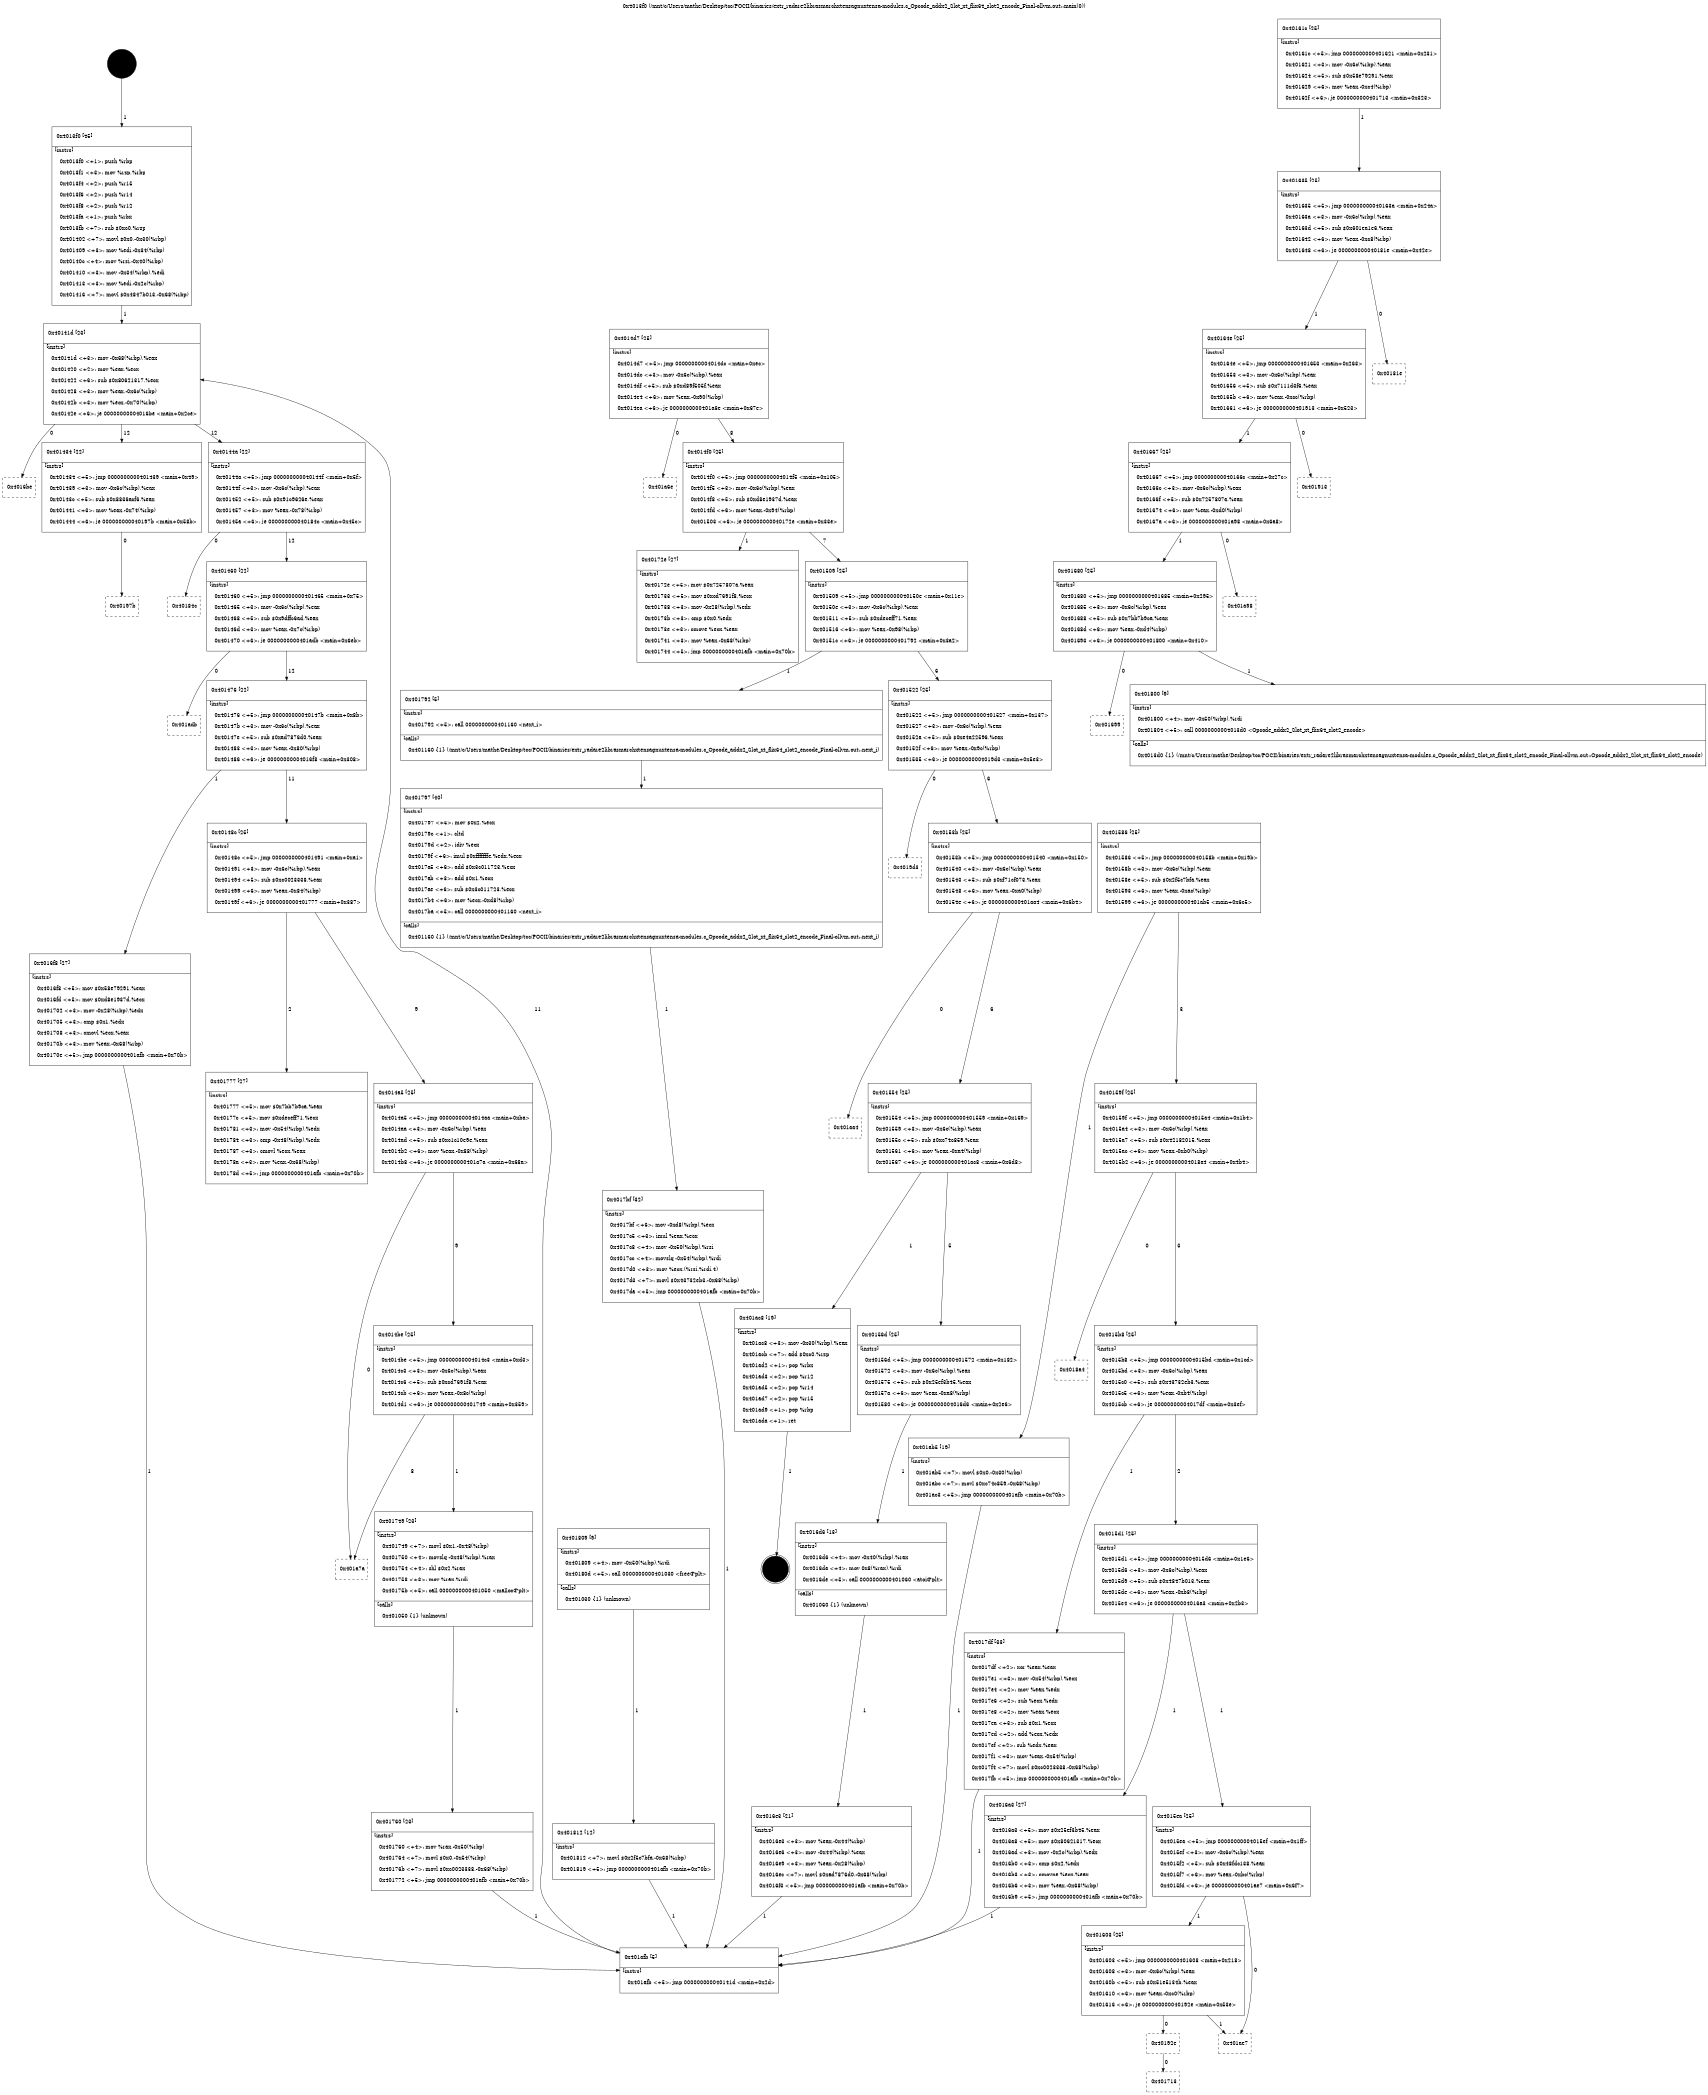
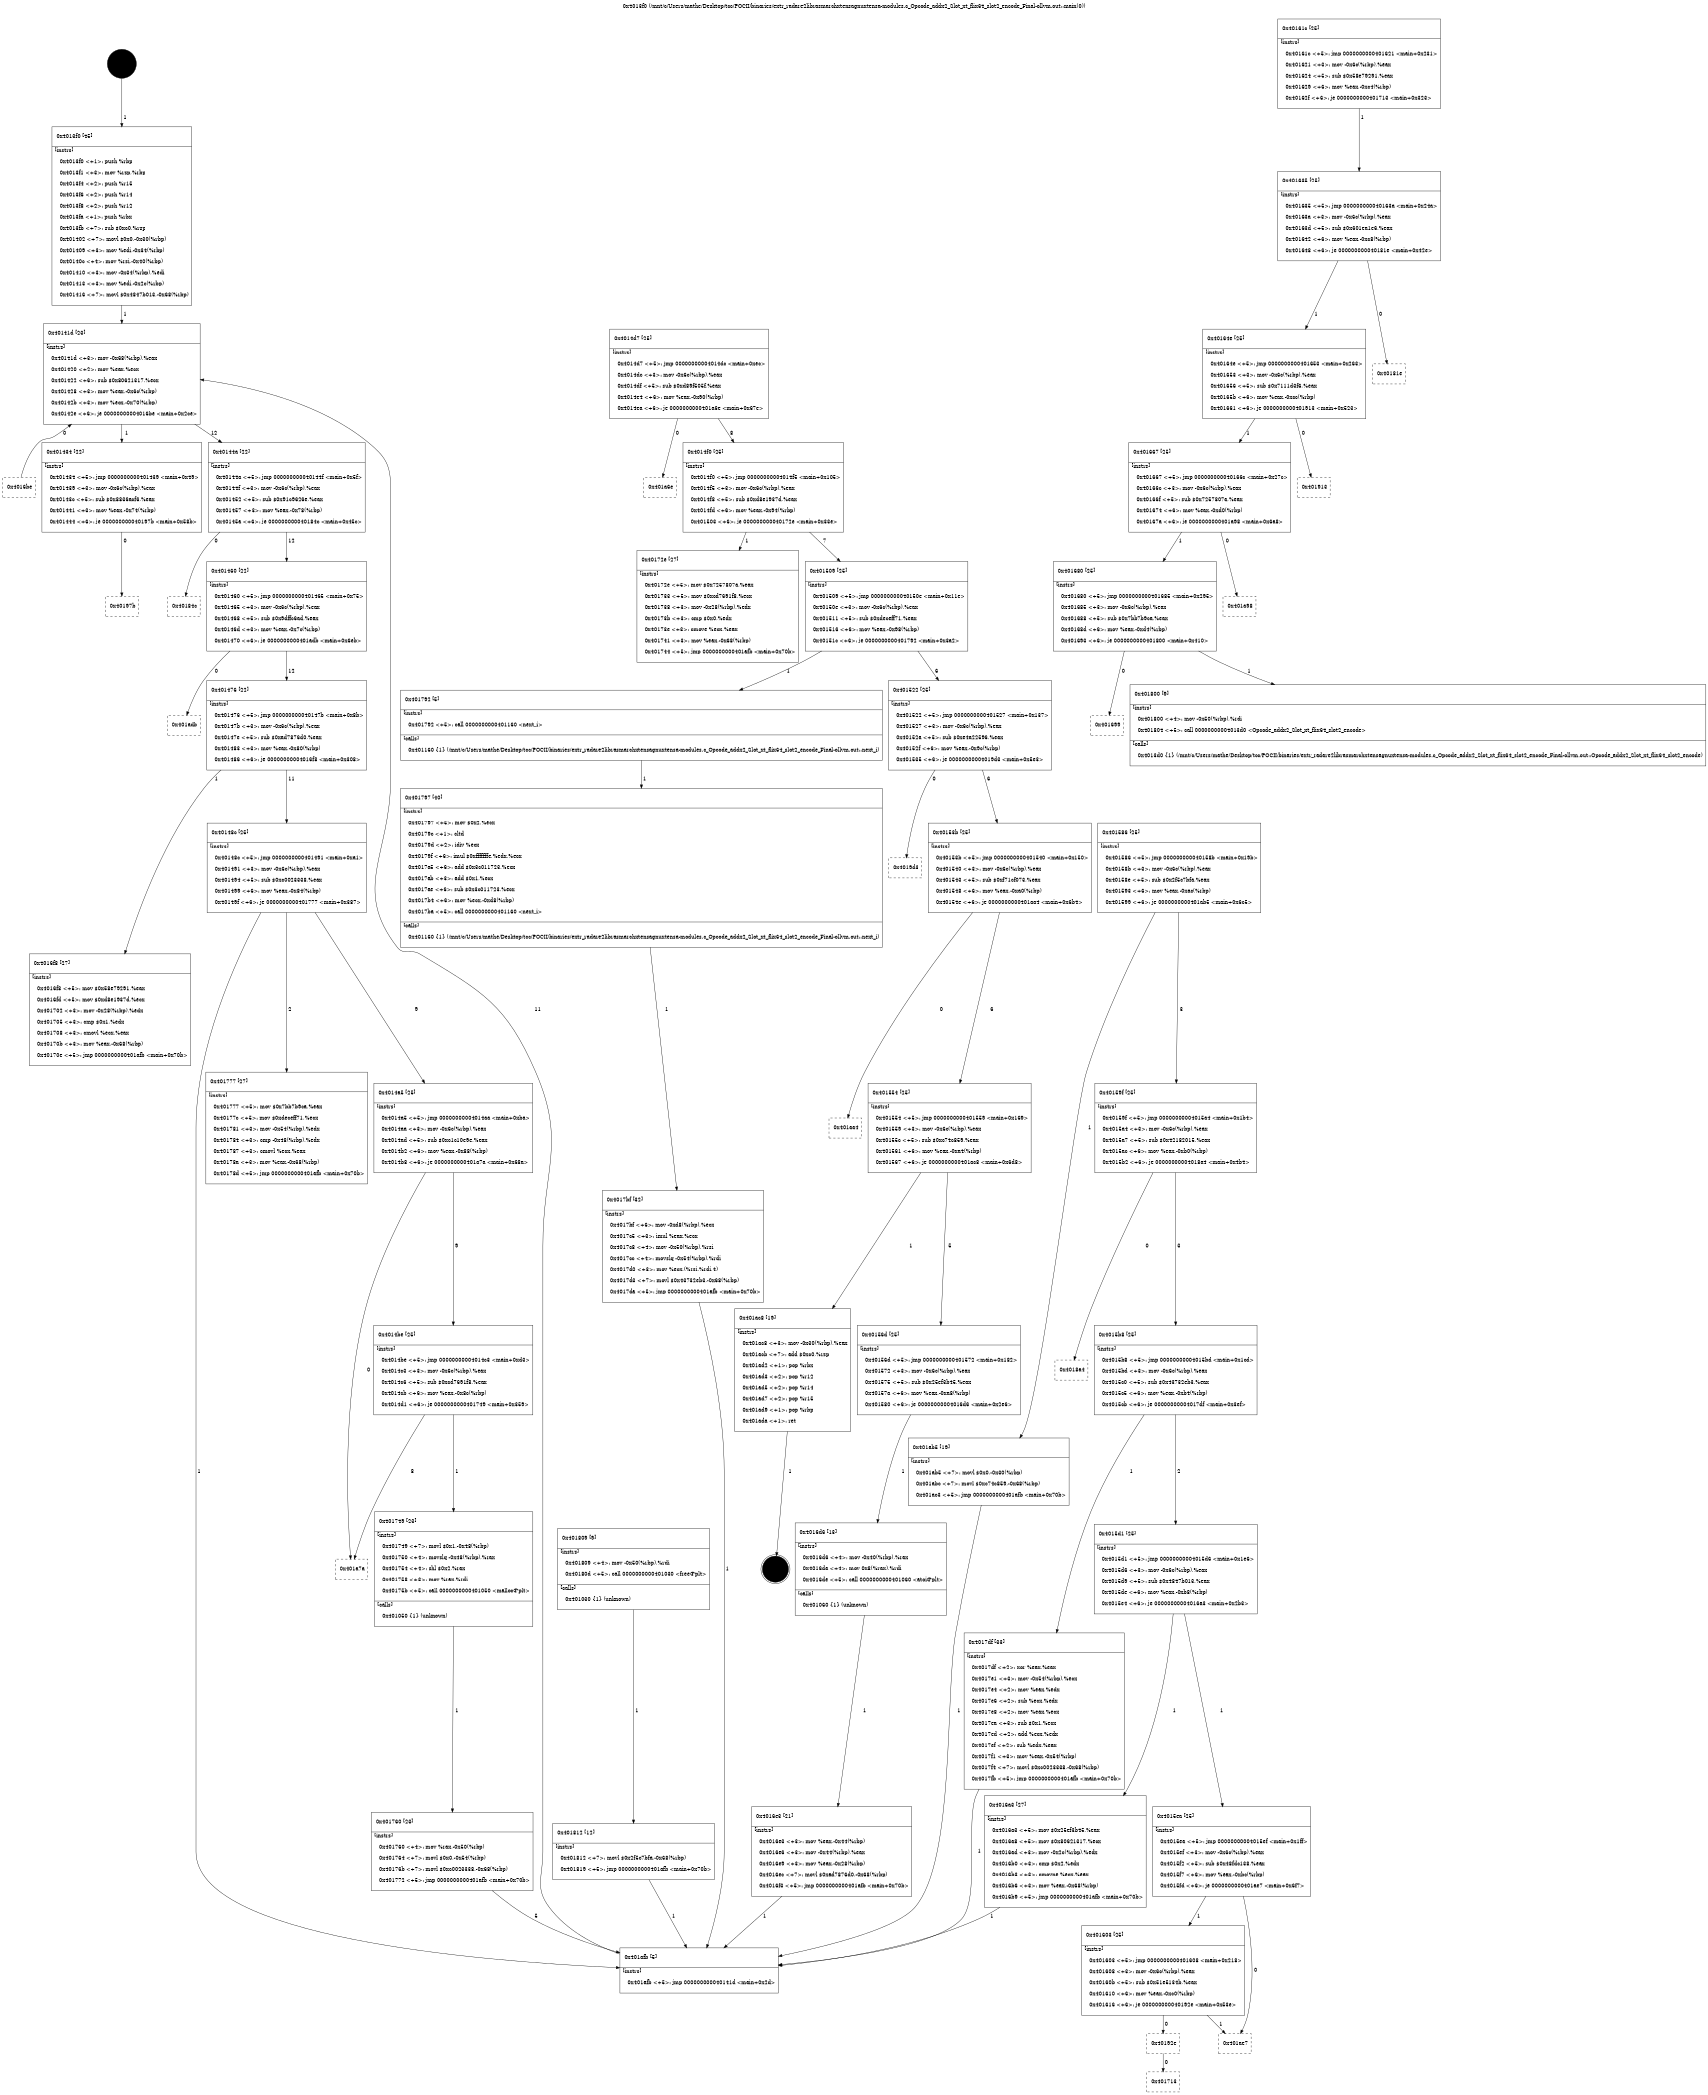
(126, 433) -> (126, 433)
(36, 447) -> (37, 444)
(146, 1716) -> (196, 1604)
(535, 1917) -> (535, 1917)
